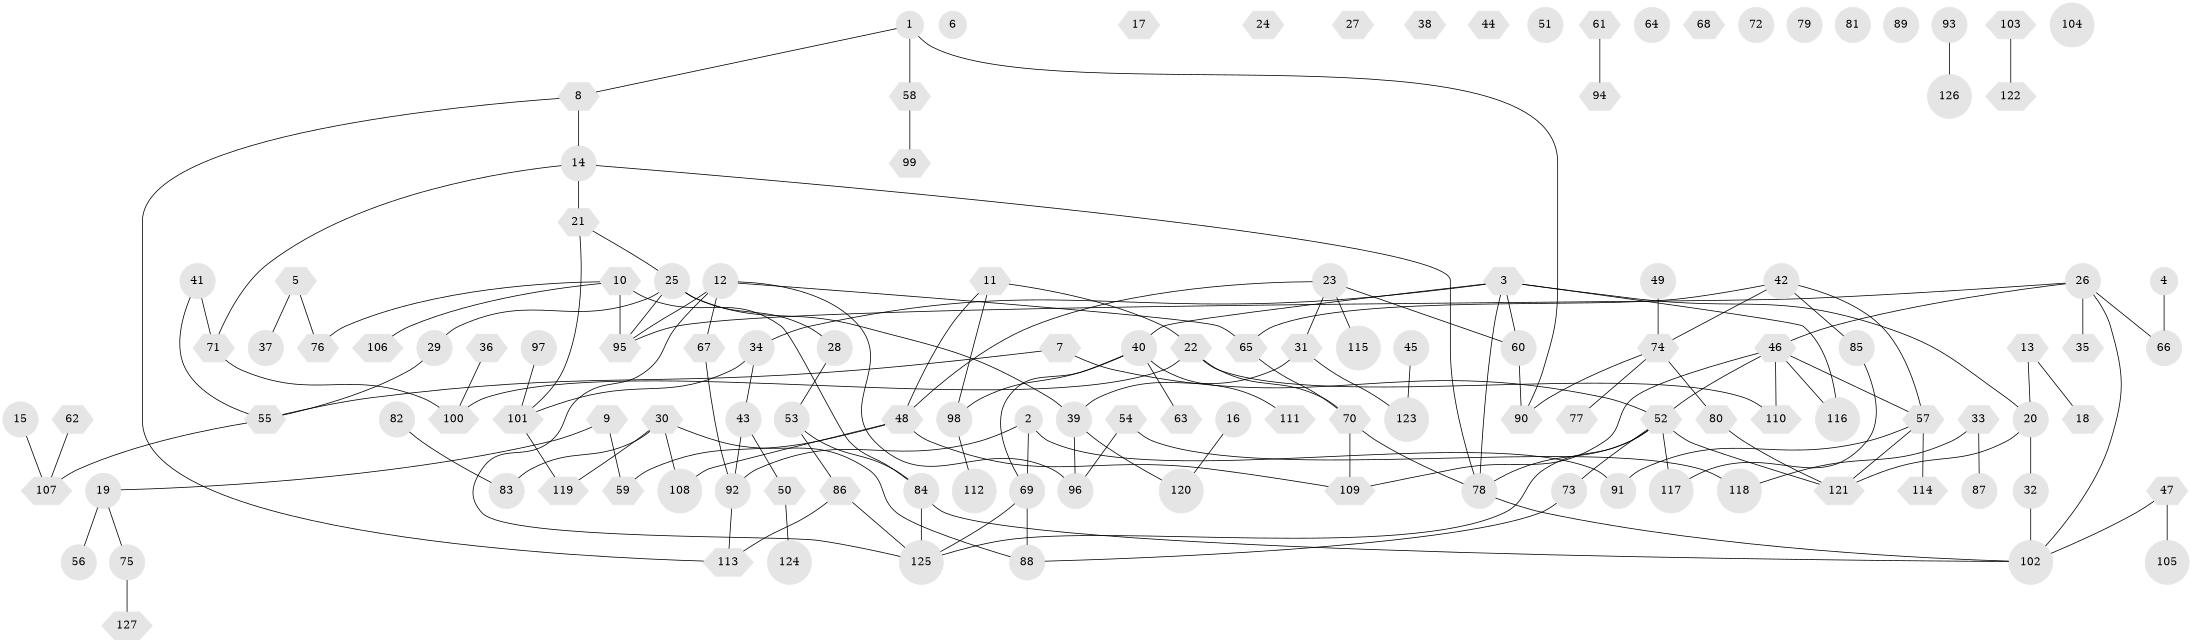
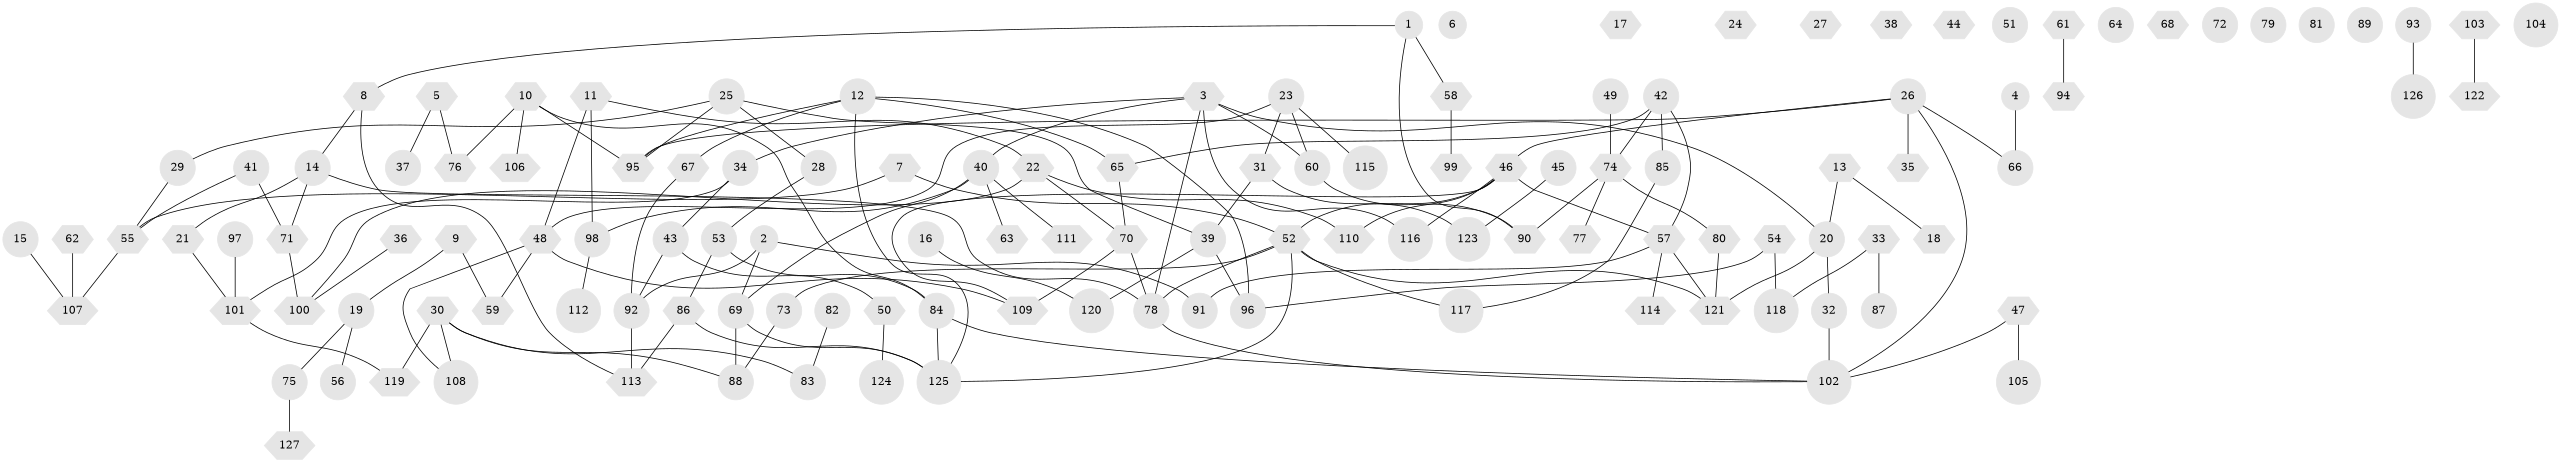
(626, 250) -> none
